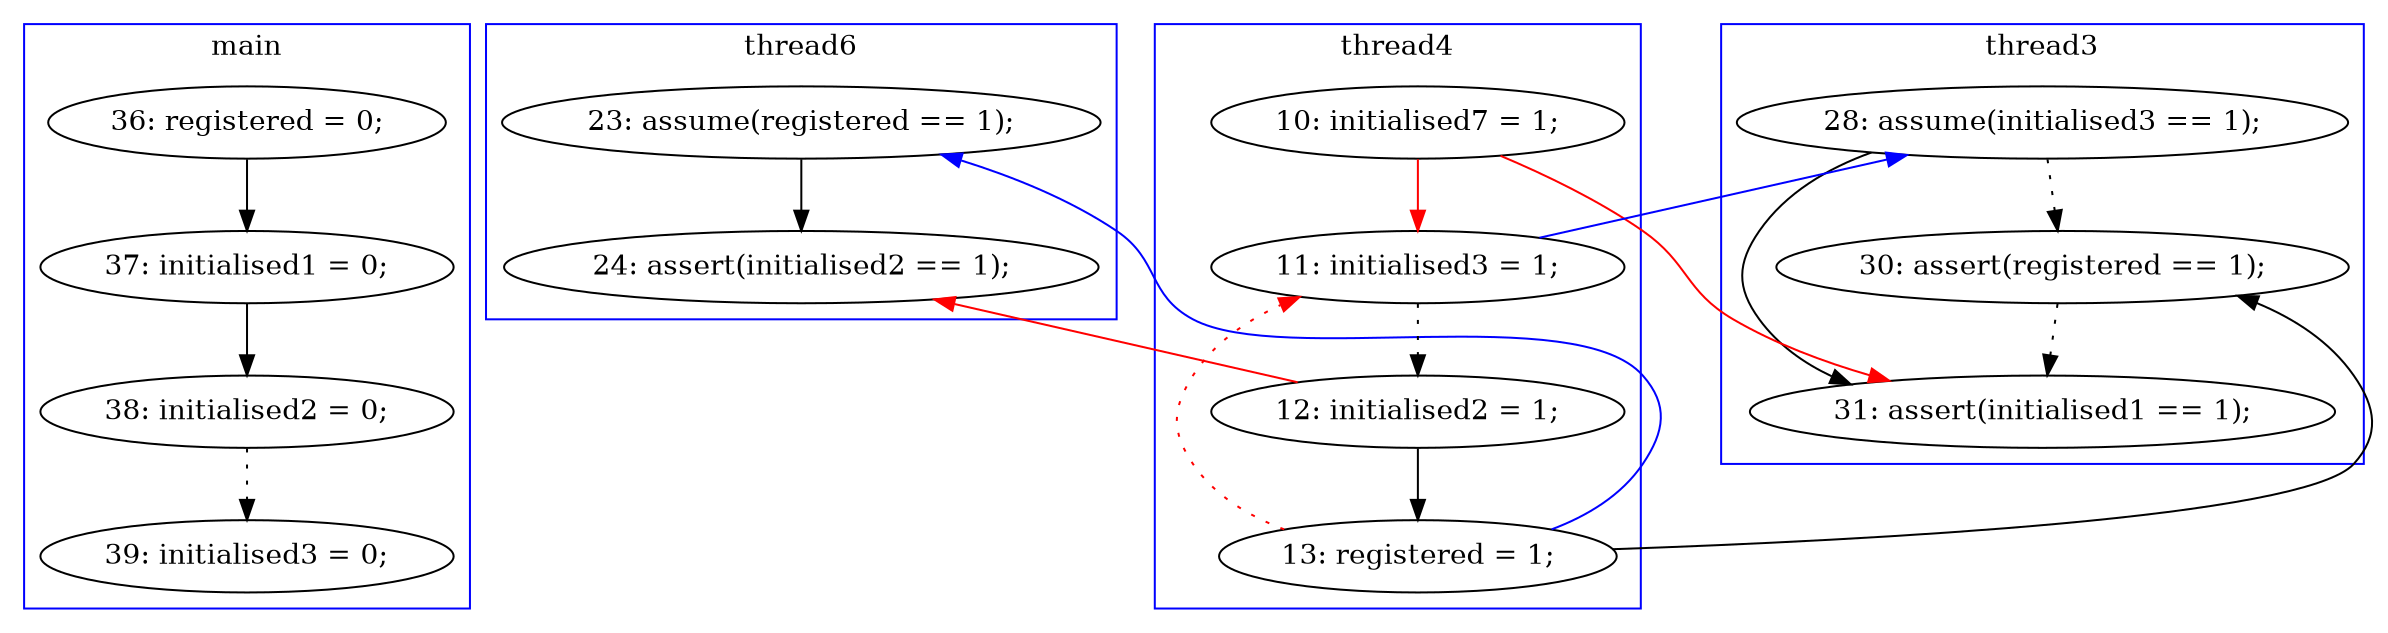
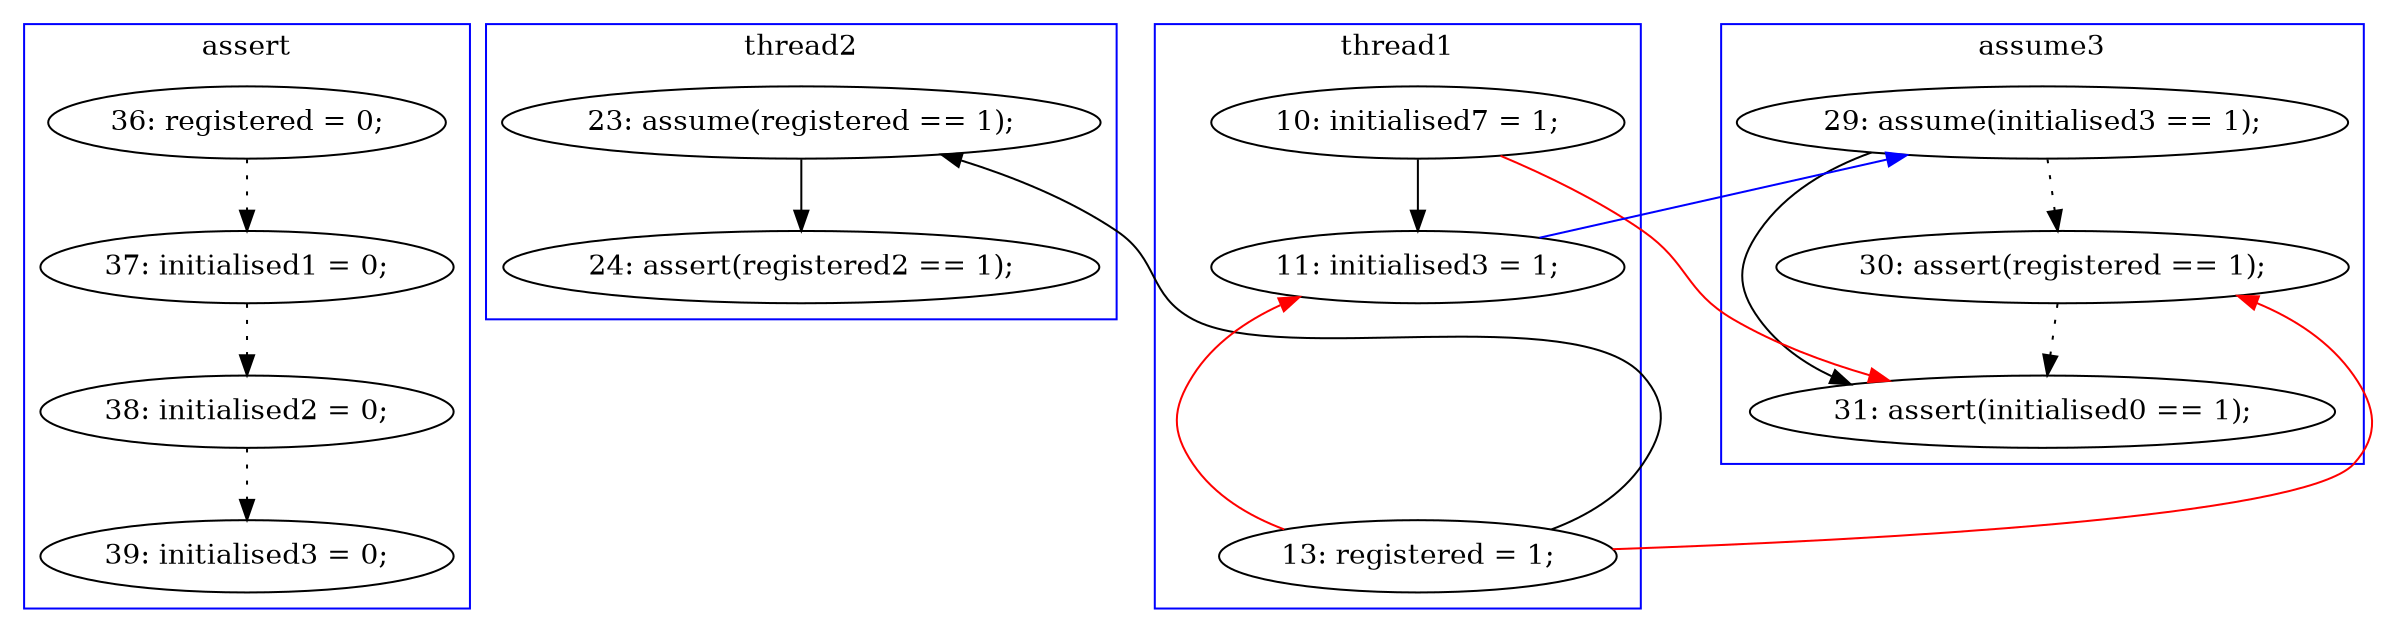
(247, 47) -> (247, 47)
(801, 47) -> (801, 47)
(1398, 47) -> (1398, 47)
(2042, 47) -> (2042, 47)
(2042, 123) -> (2042, 123)
(247, 185) -> (247, 185)
(1418, 185) -> (1418, 185)
(801, 267) -> (801, 267)
(247, 330) -> (247, 330)
(1381, 338) -> (1381, 338)
(1418, 412) -> none
(2042, 412) -> (2042, 412)
(1177, 420) -> (1177, 420)
(2097, 520) -> (2097, 520)
